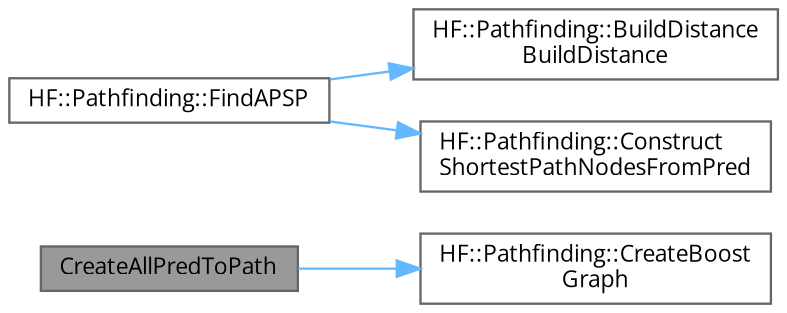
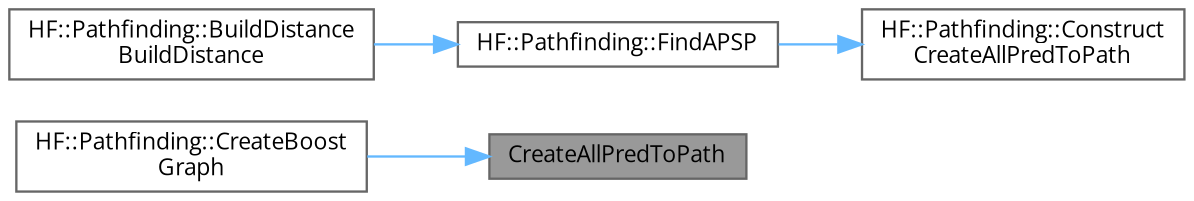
(360, 75) -> (404, 44)
(596, 157) -> (1023, 44)
(347, 269) -> (416, 157)
